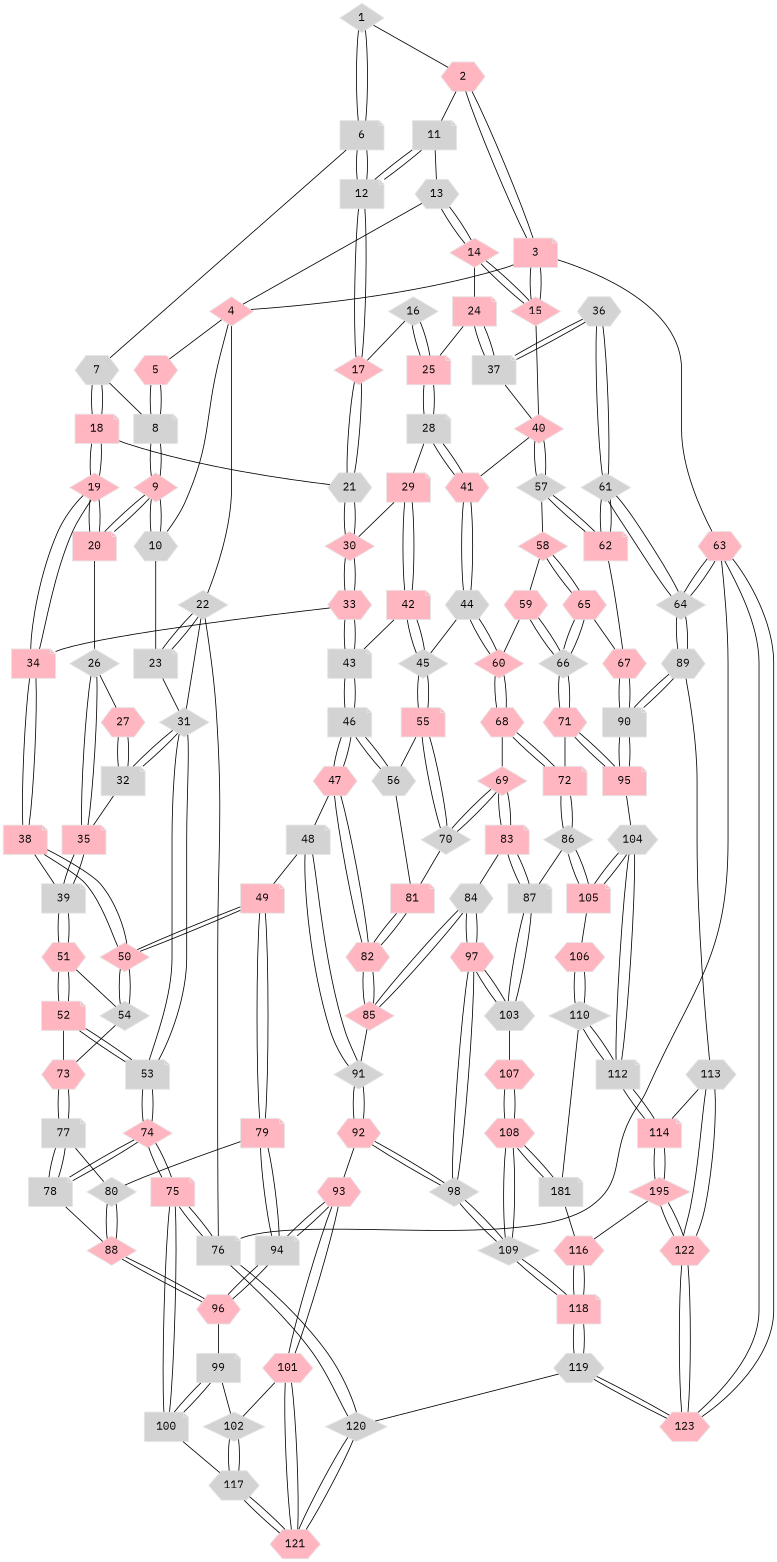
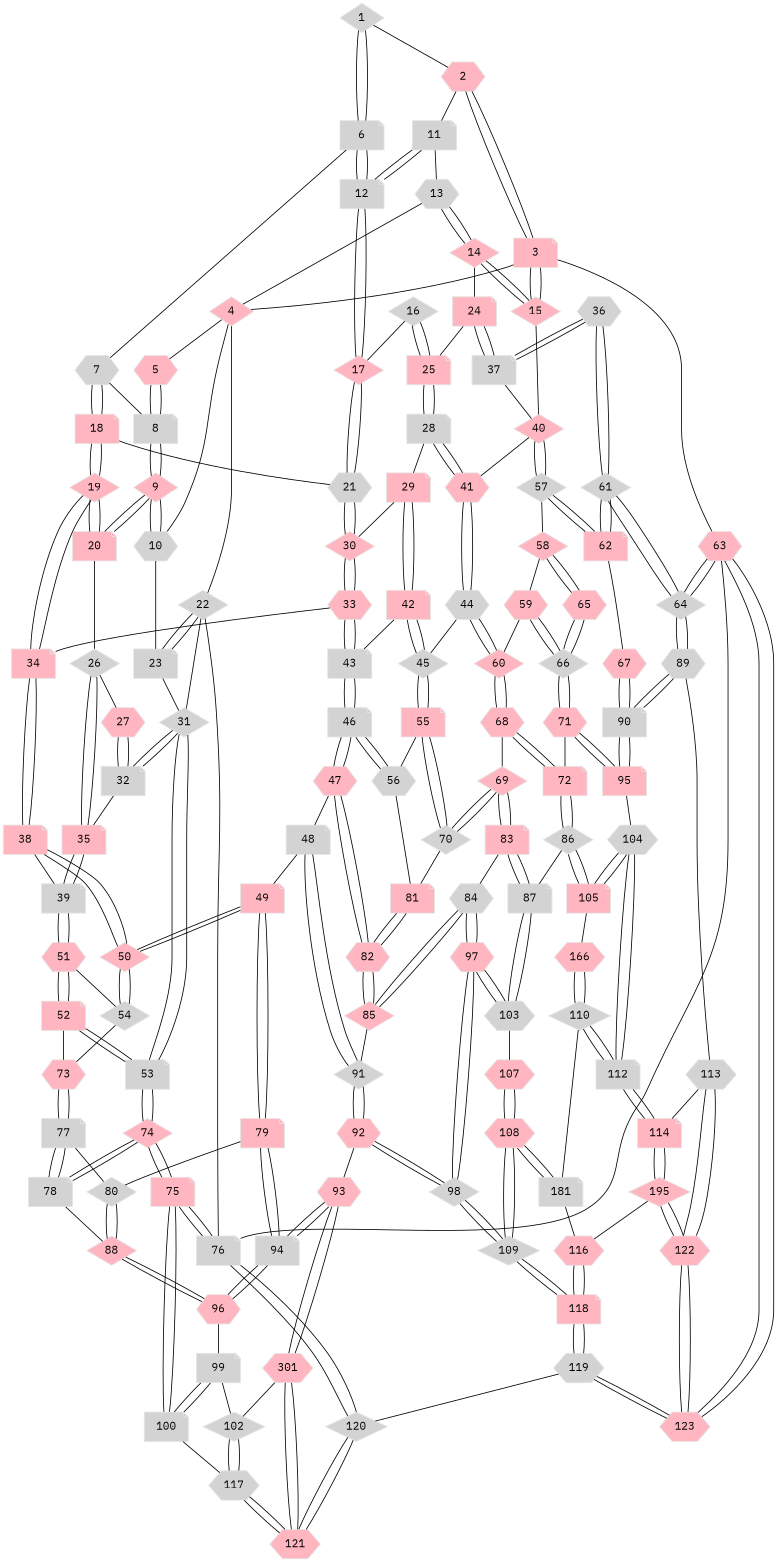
(605, 634) -> none
(580, 957) -> (580, 957)
(288, 1368) -> (288, 1368)
